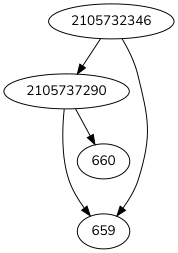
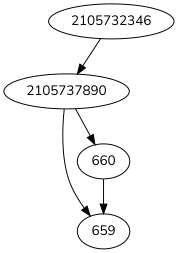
(67, 91) -> (67, 91)
(147, 124) -> (104, 192)
